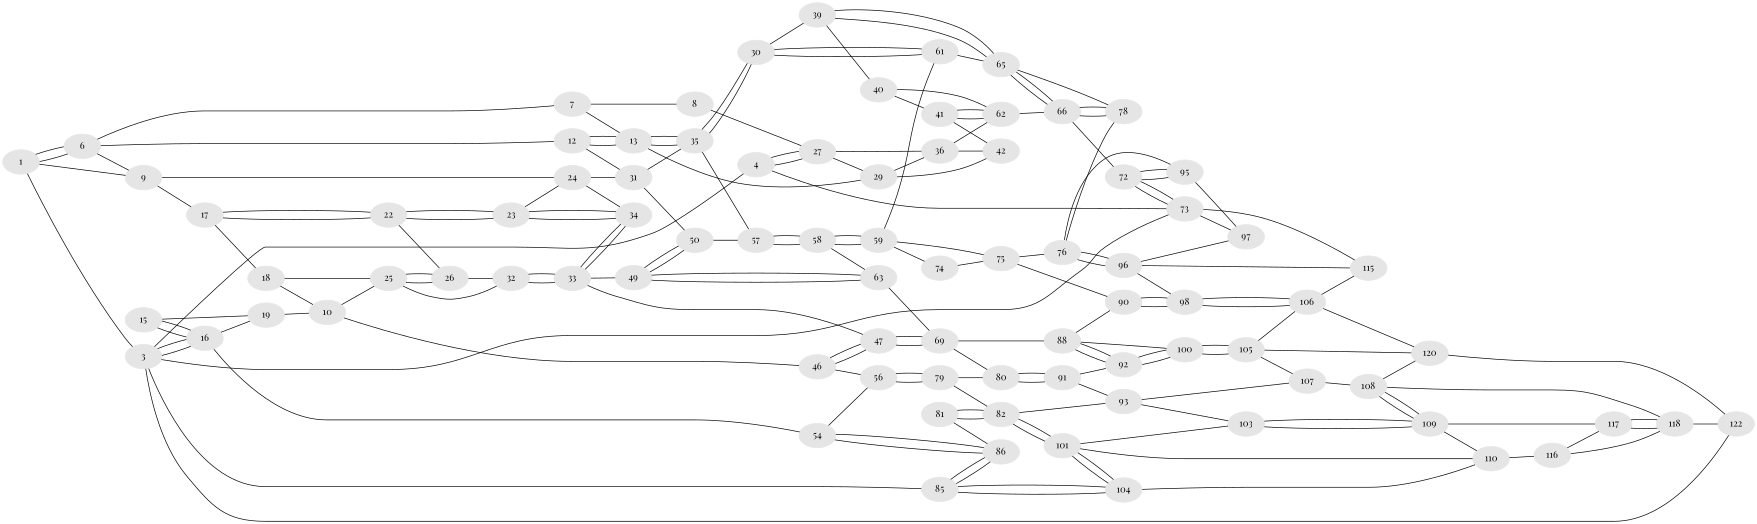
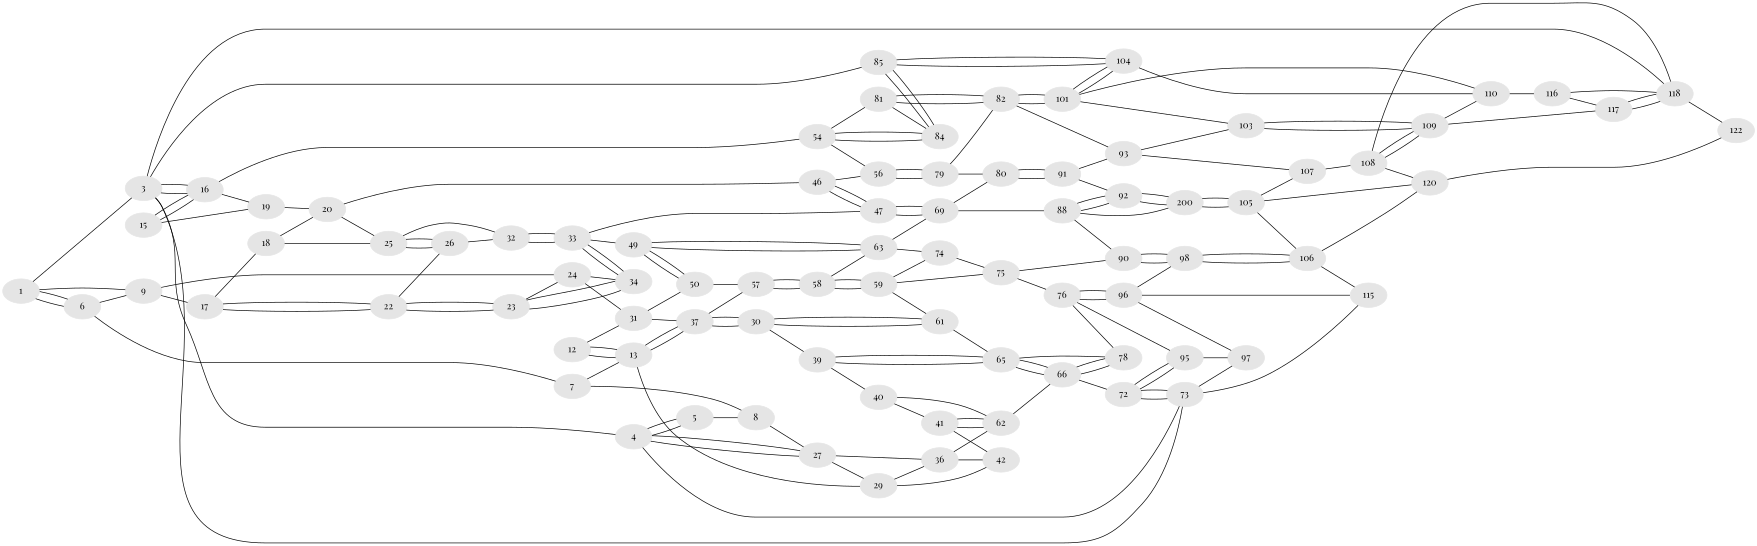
none -> (848, 118)
(695, 141) -> (695, 322)
(327, 144) -> none
none -> (909, 250)
(327, 312) -> (327, 209)
(1185, 350) -> (1185, 203)
none -> (695, 418)
(1001, 452) -> (940, 137)
(909, 521) -> (872, 29)
